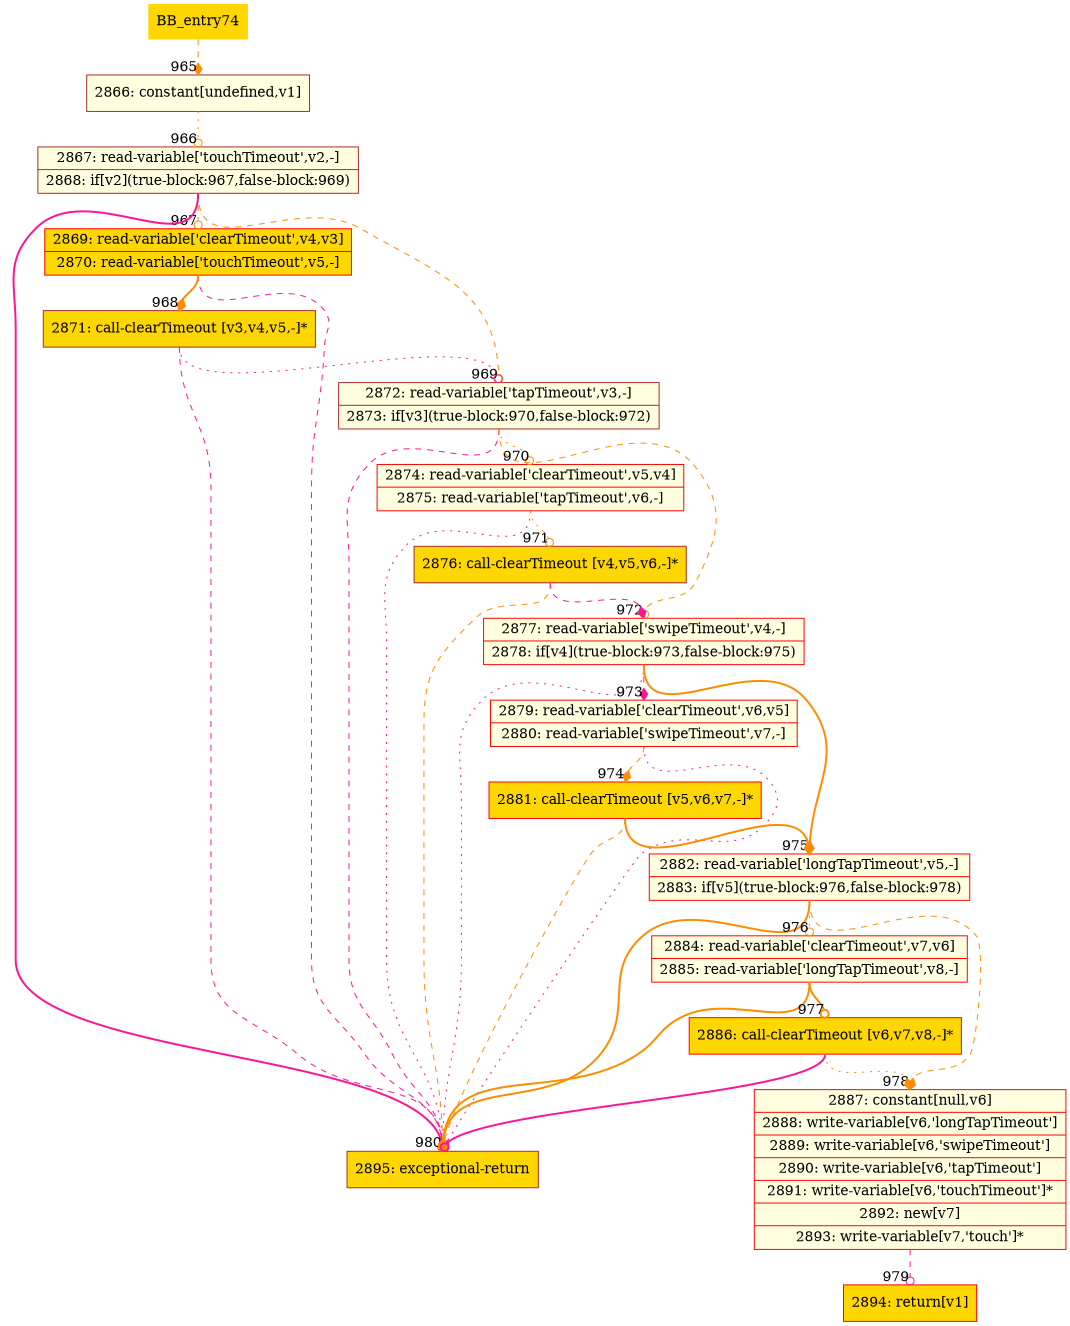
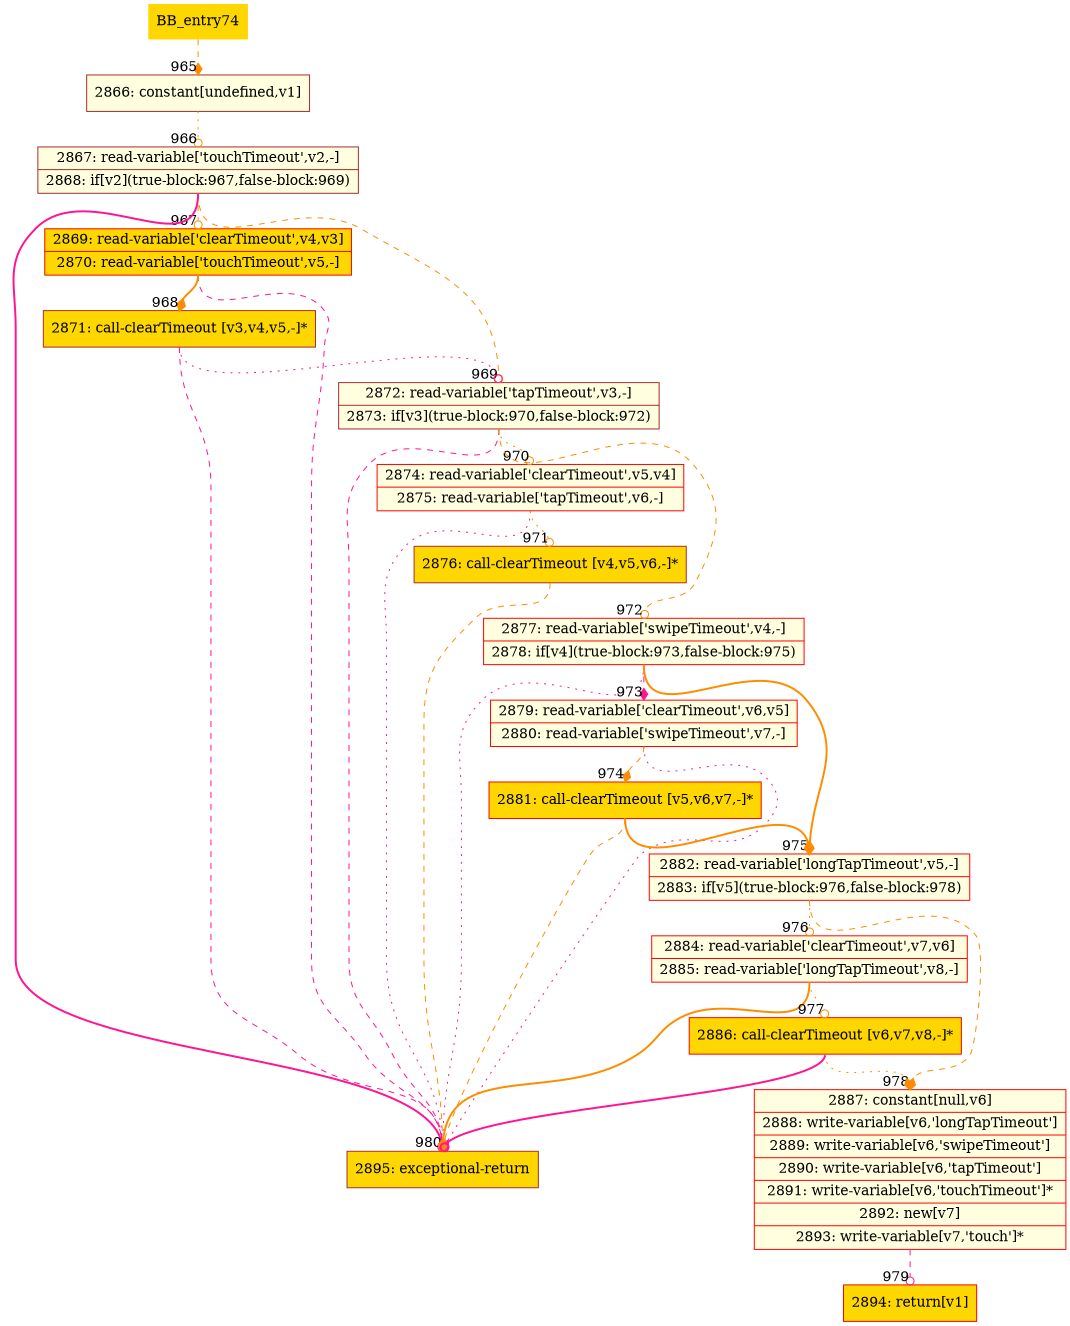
(591, 601) -> none
(619, 994) -> none
(815, 997) -> (815, 997)
